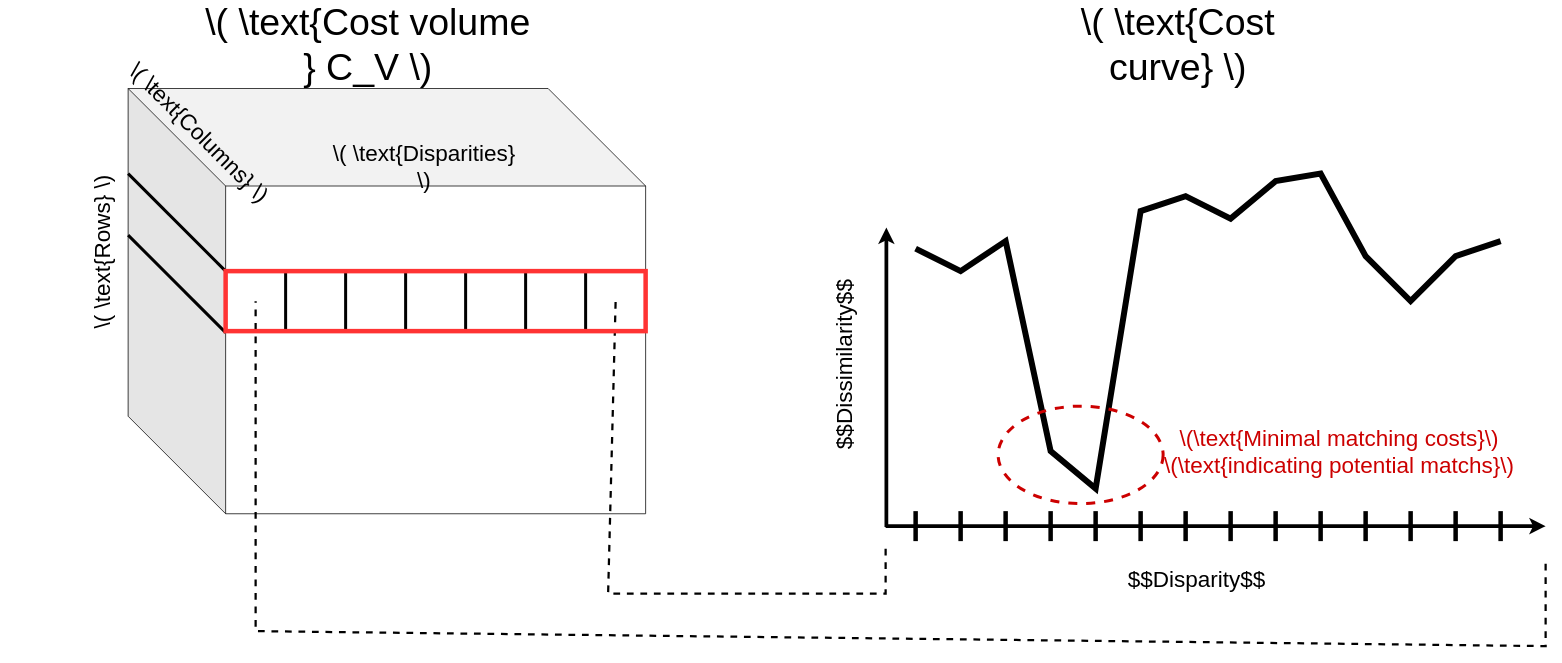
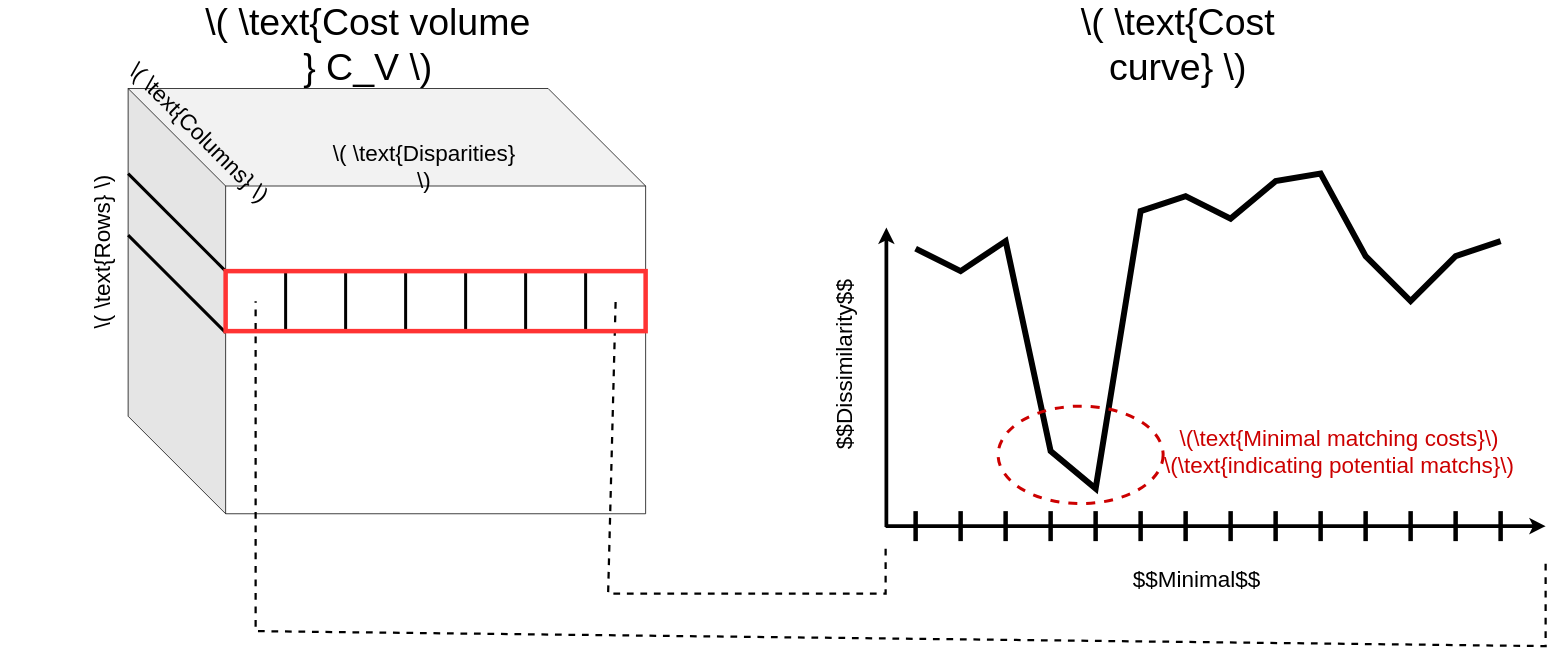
(1197, 579) -> (1197, 579)
